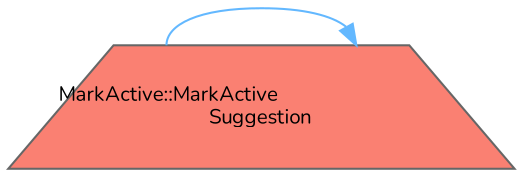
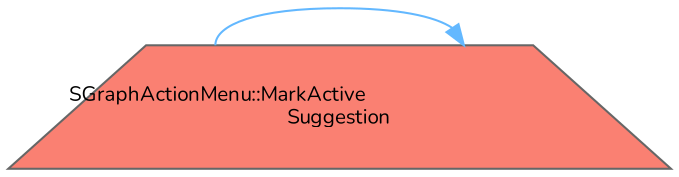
(261, 107) -> (340, 107)
